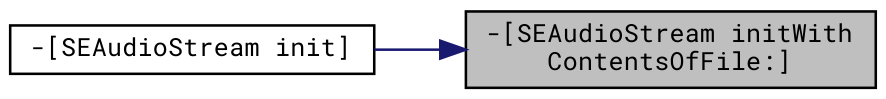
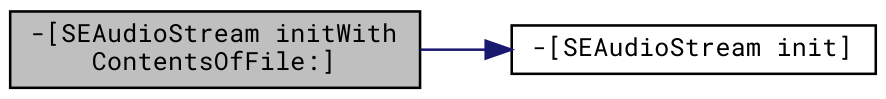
(407, 50) -> (453, 50)
